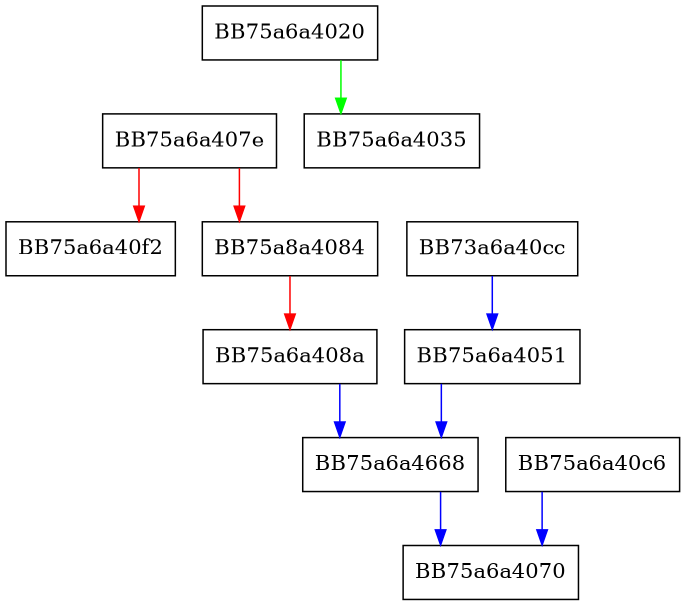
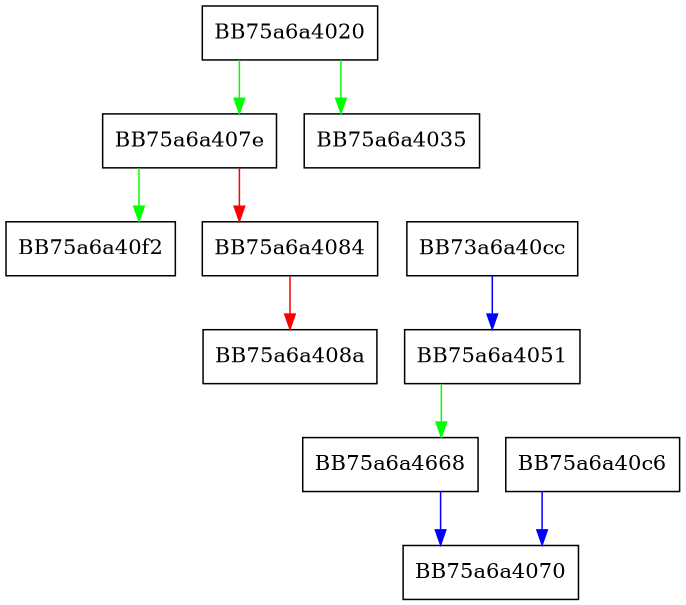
none -> (239, 79)
(139, 187) -> (139, 187)
(290, 249) -> (290, 249)
(340, 403) -> none
(441, 403) -> (441, 403)
